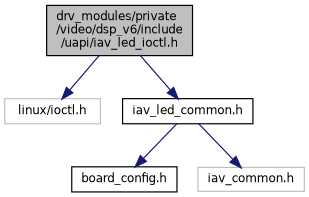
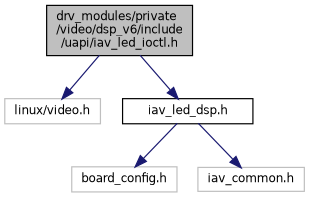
(53, 111) -> (53, 111)
(188, 111) -> (188, 111)
(124, 179) -> (124, 179)
